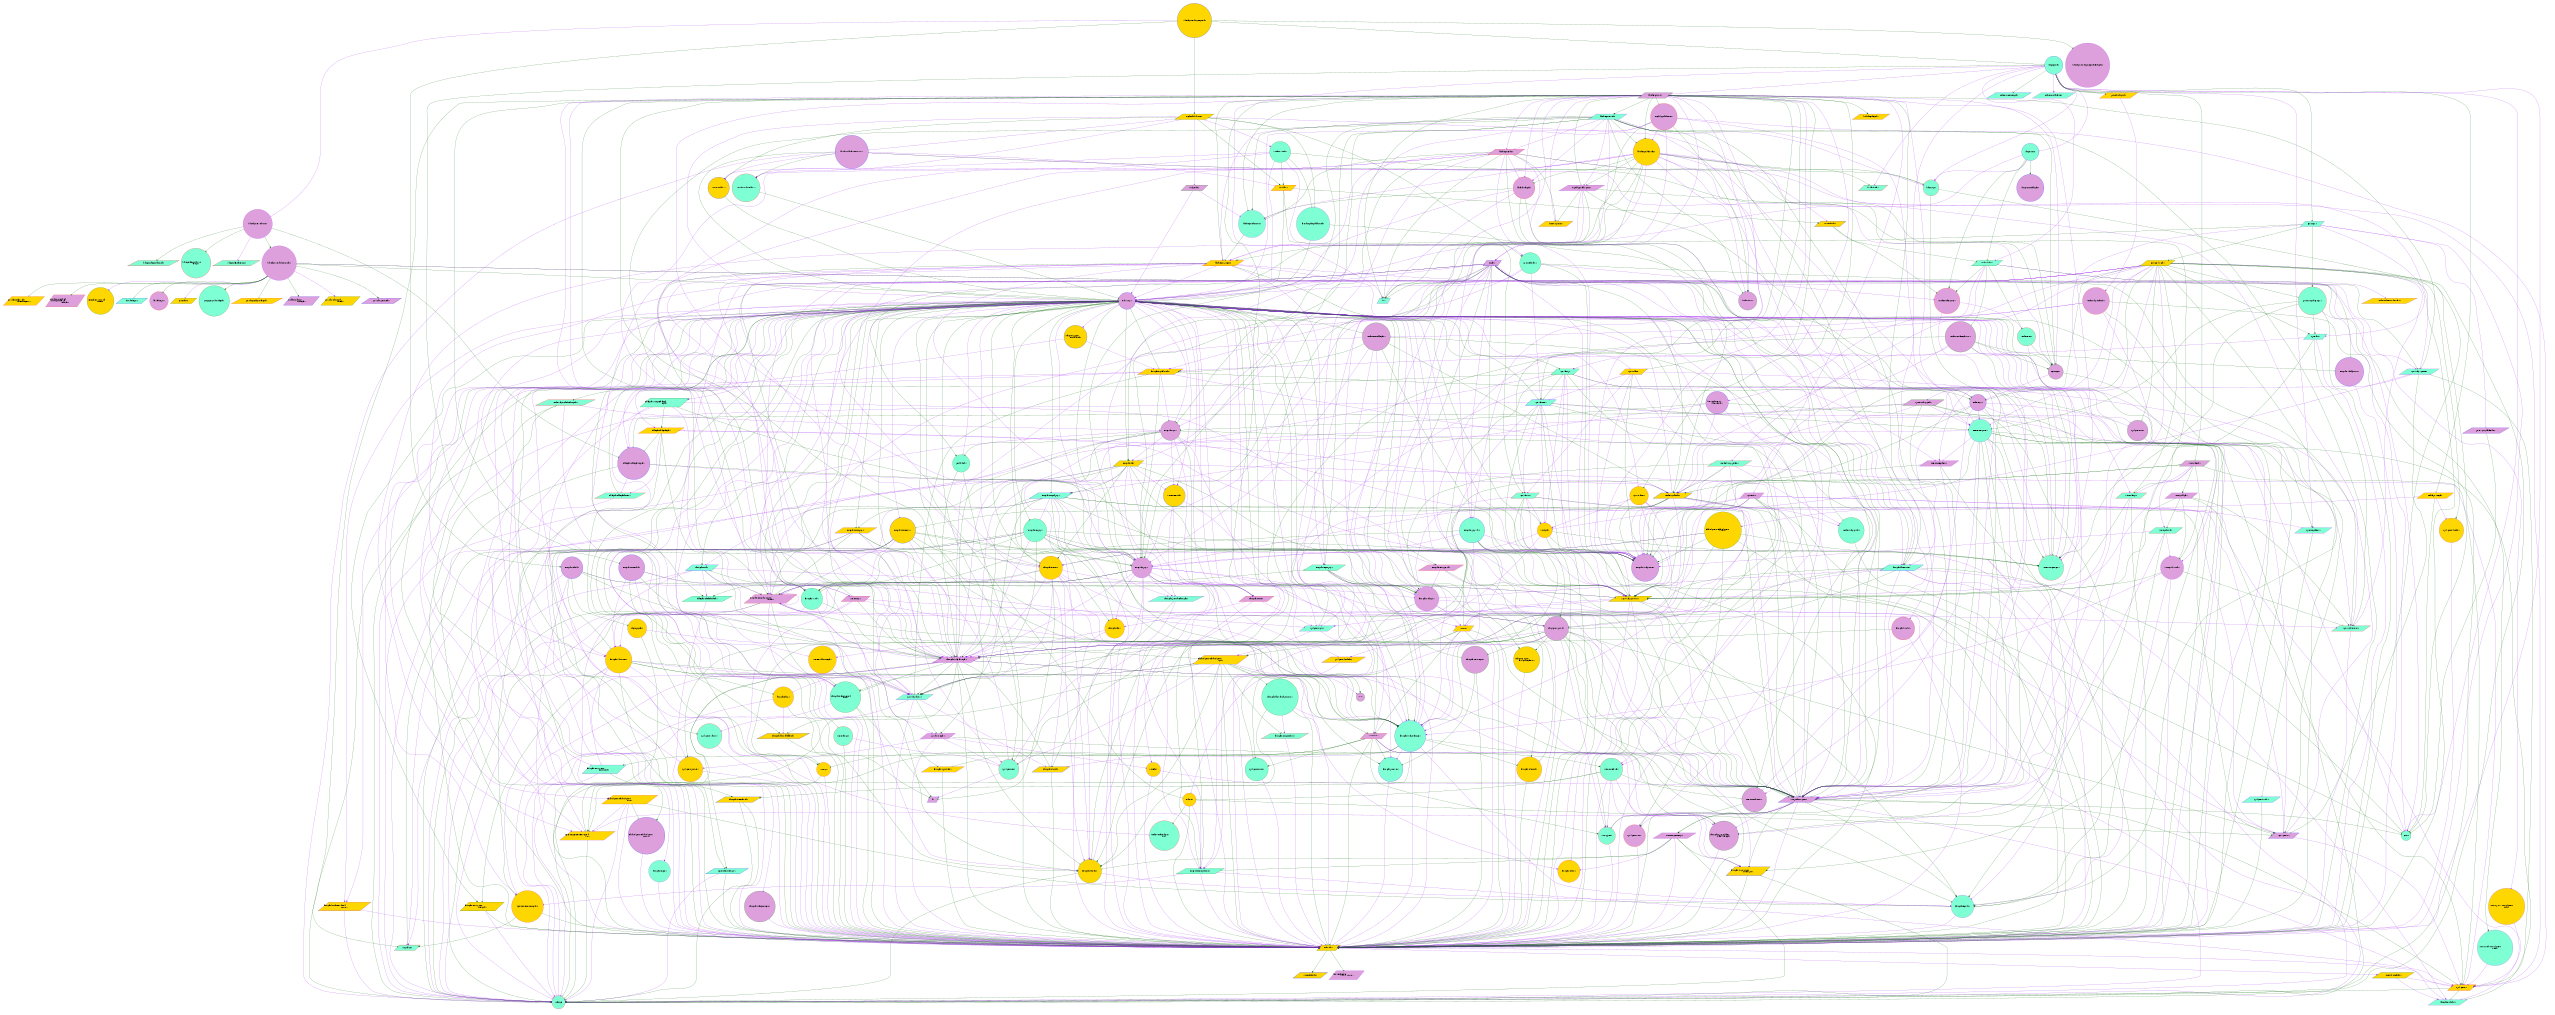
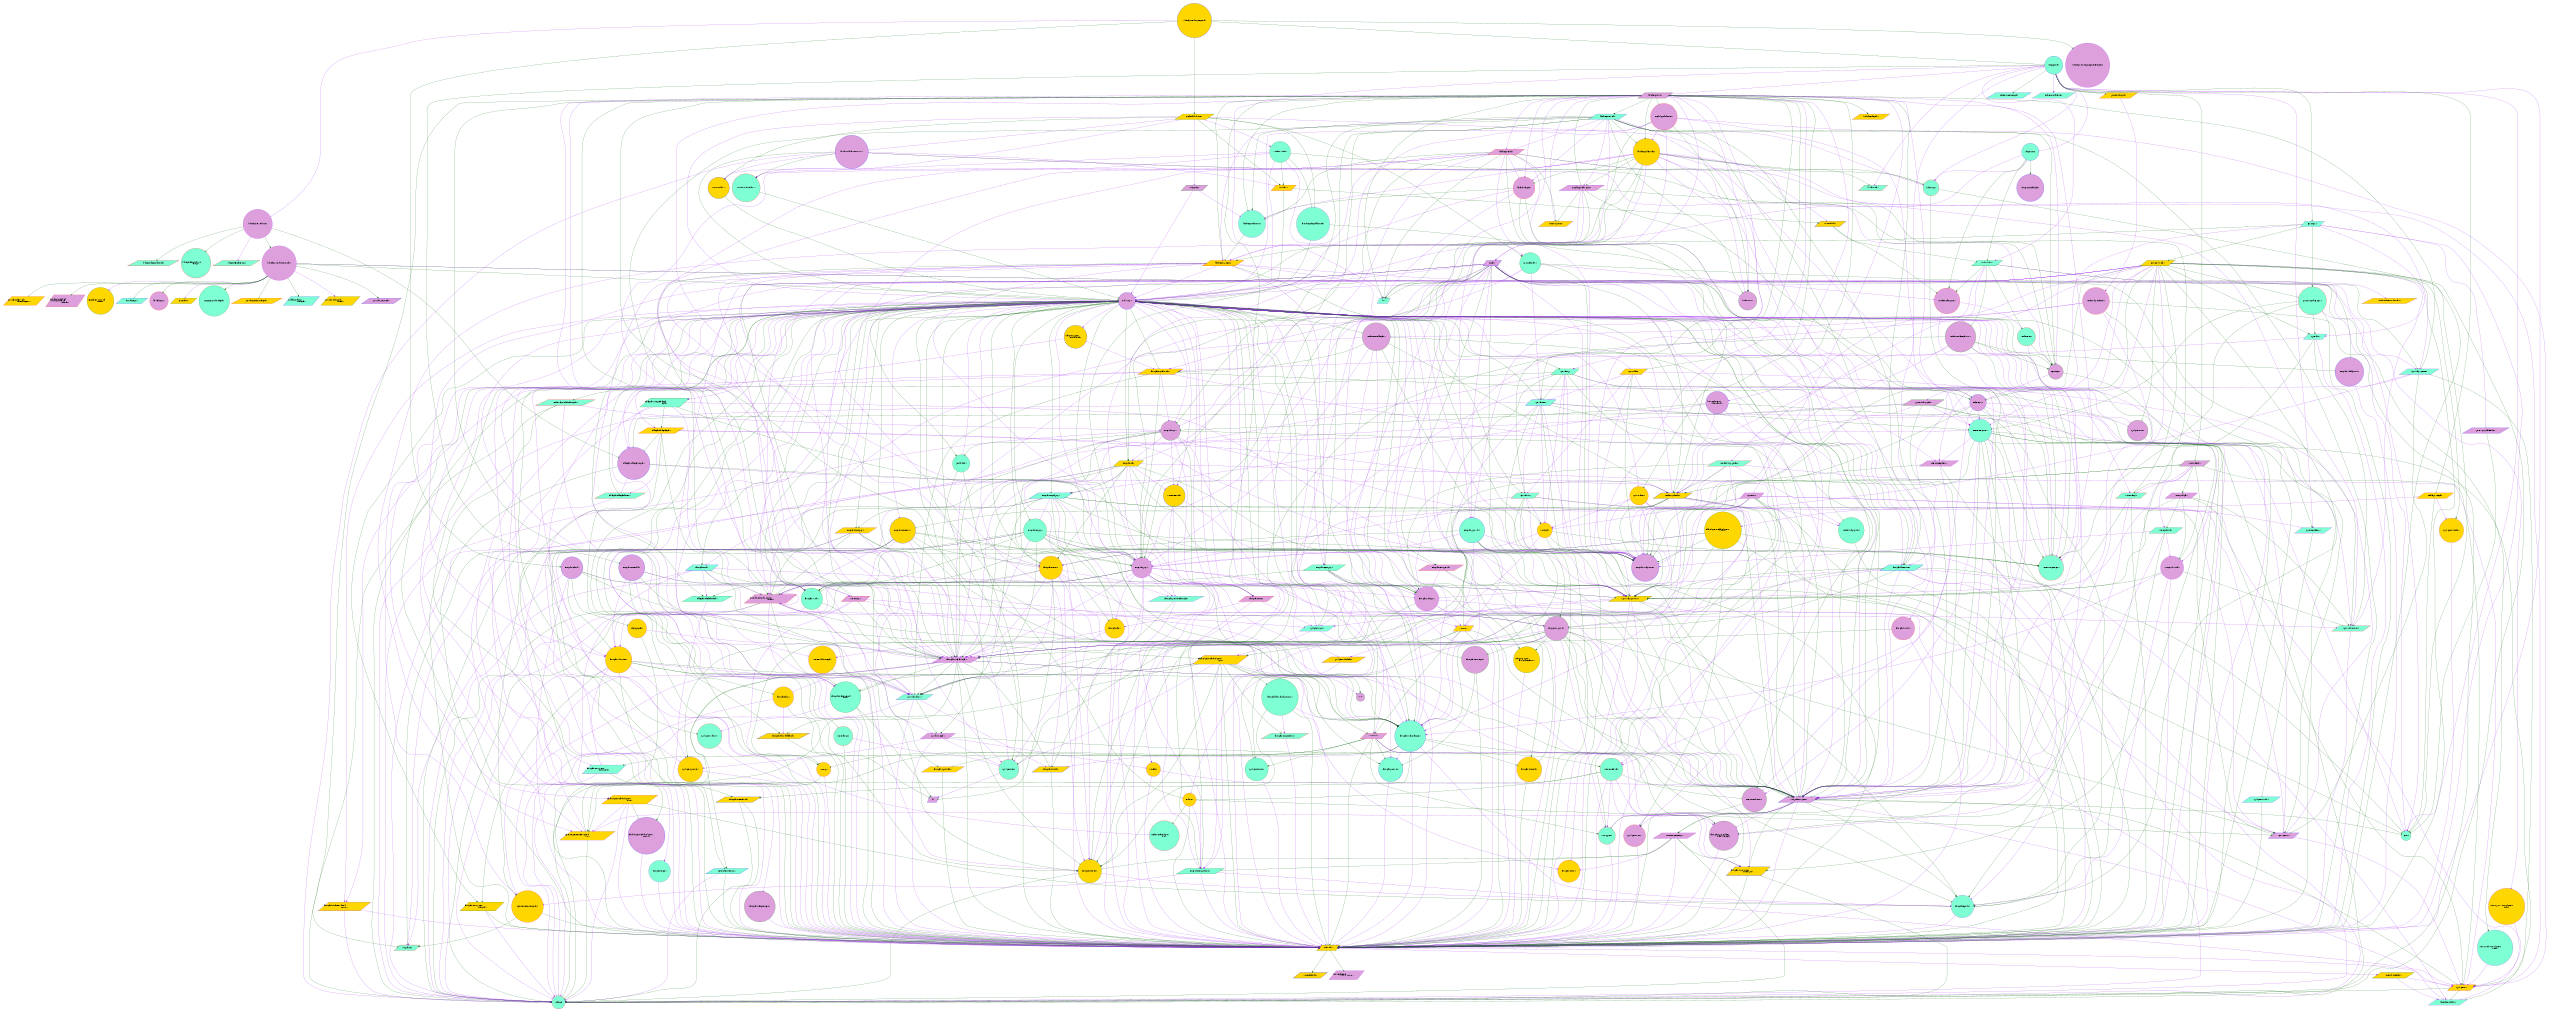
(1511, 264) -> (1440, 330)
(301, 301) -> (301, 301)
